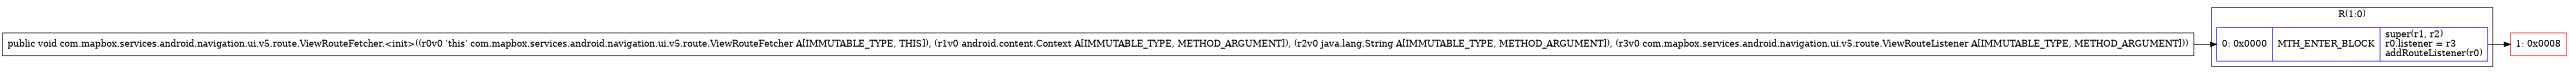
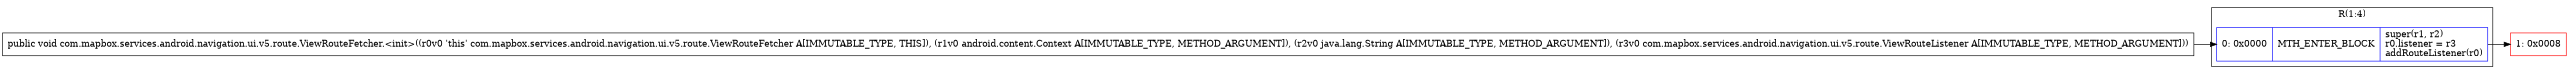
(2352, 15) -> (2352, 15)
